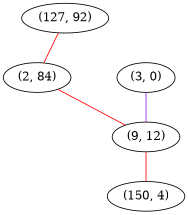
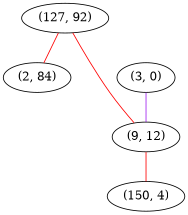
(92, 107) -> (101, 80)
